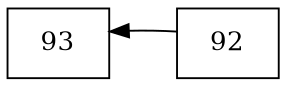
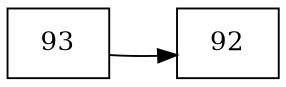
(153, 31) -> (134, 56)
